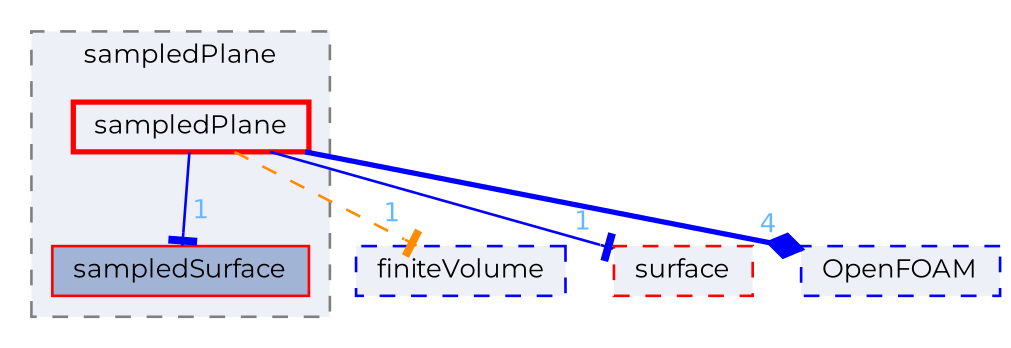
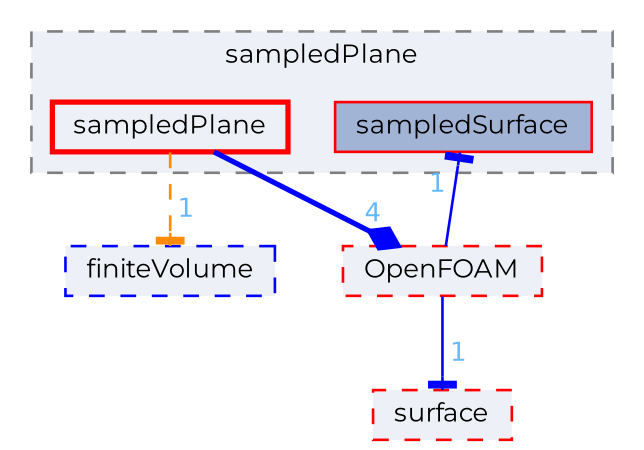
(186, 193) -> (452, 206)
(435, 198) -> (442, 337)
(901, 271) -> (442, 271)
